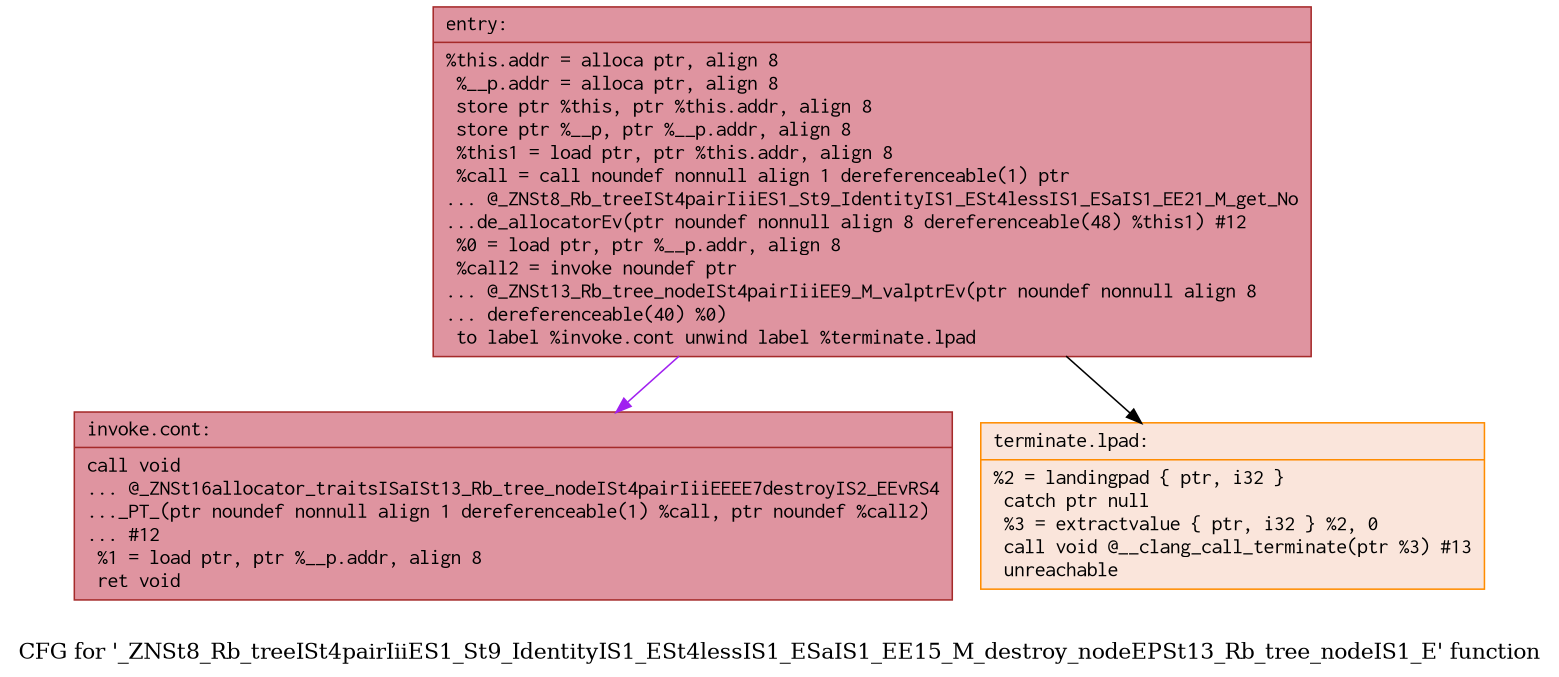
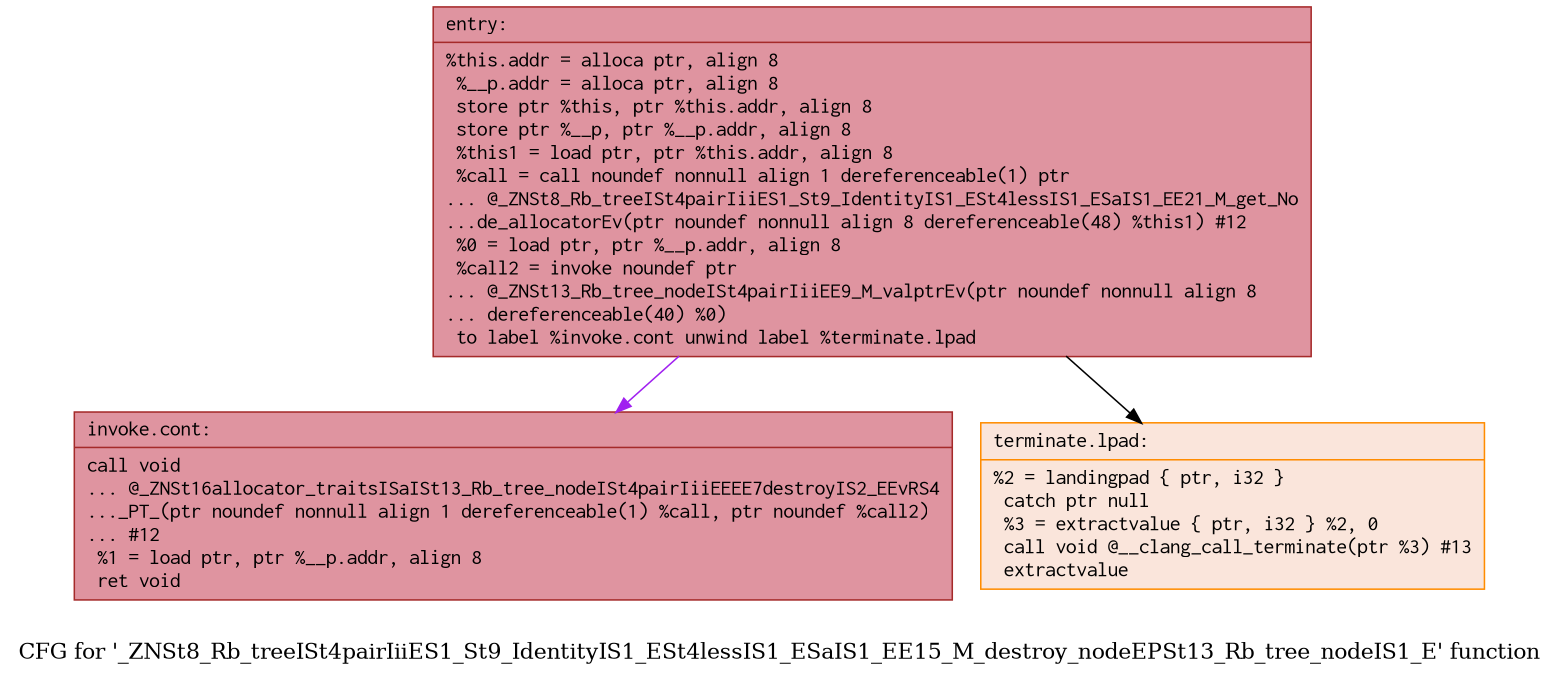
(1056, 570) -> (1061, 570)
